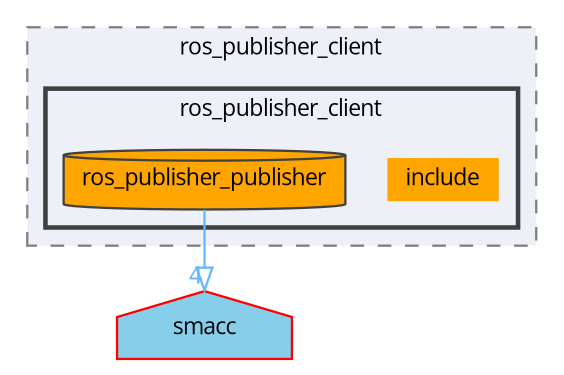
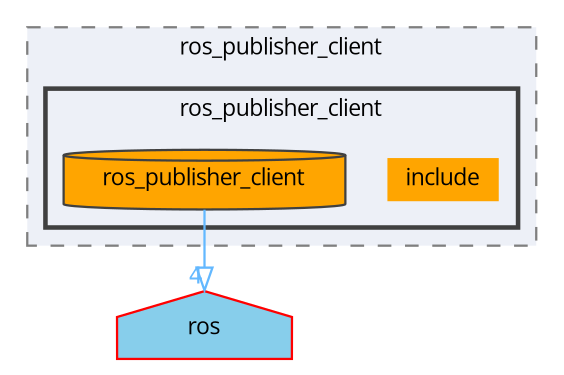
(204, 180) -> (204, 180)
(204, 329) -> (204, 329)
